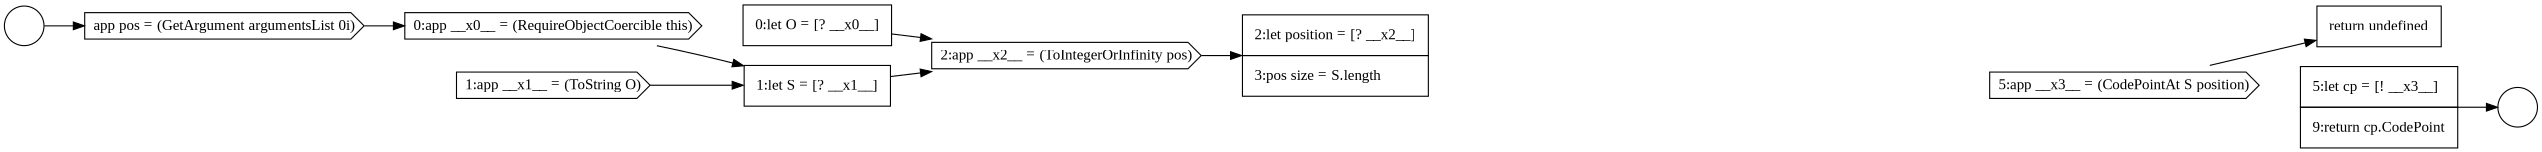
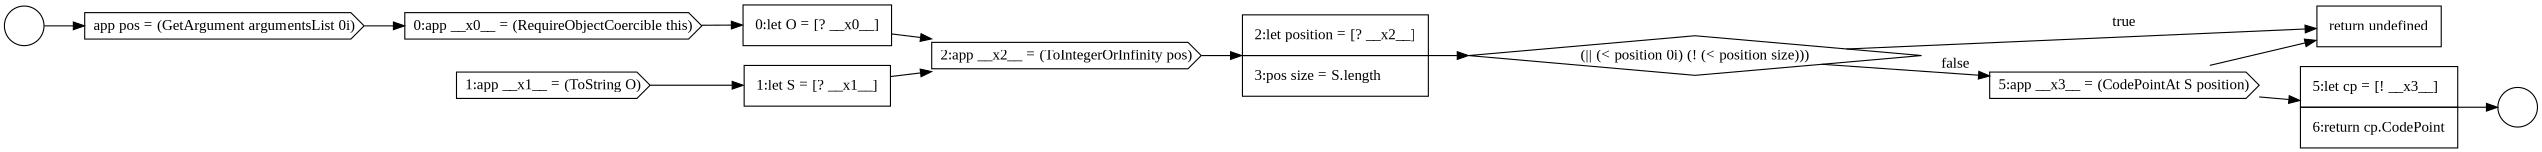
(695, 54) -> (717, 25)
none -> (1695, 56)
none -> (2274, 98)
(2379, 127) -> (2379, 127)
